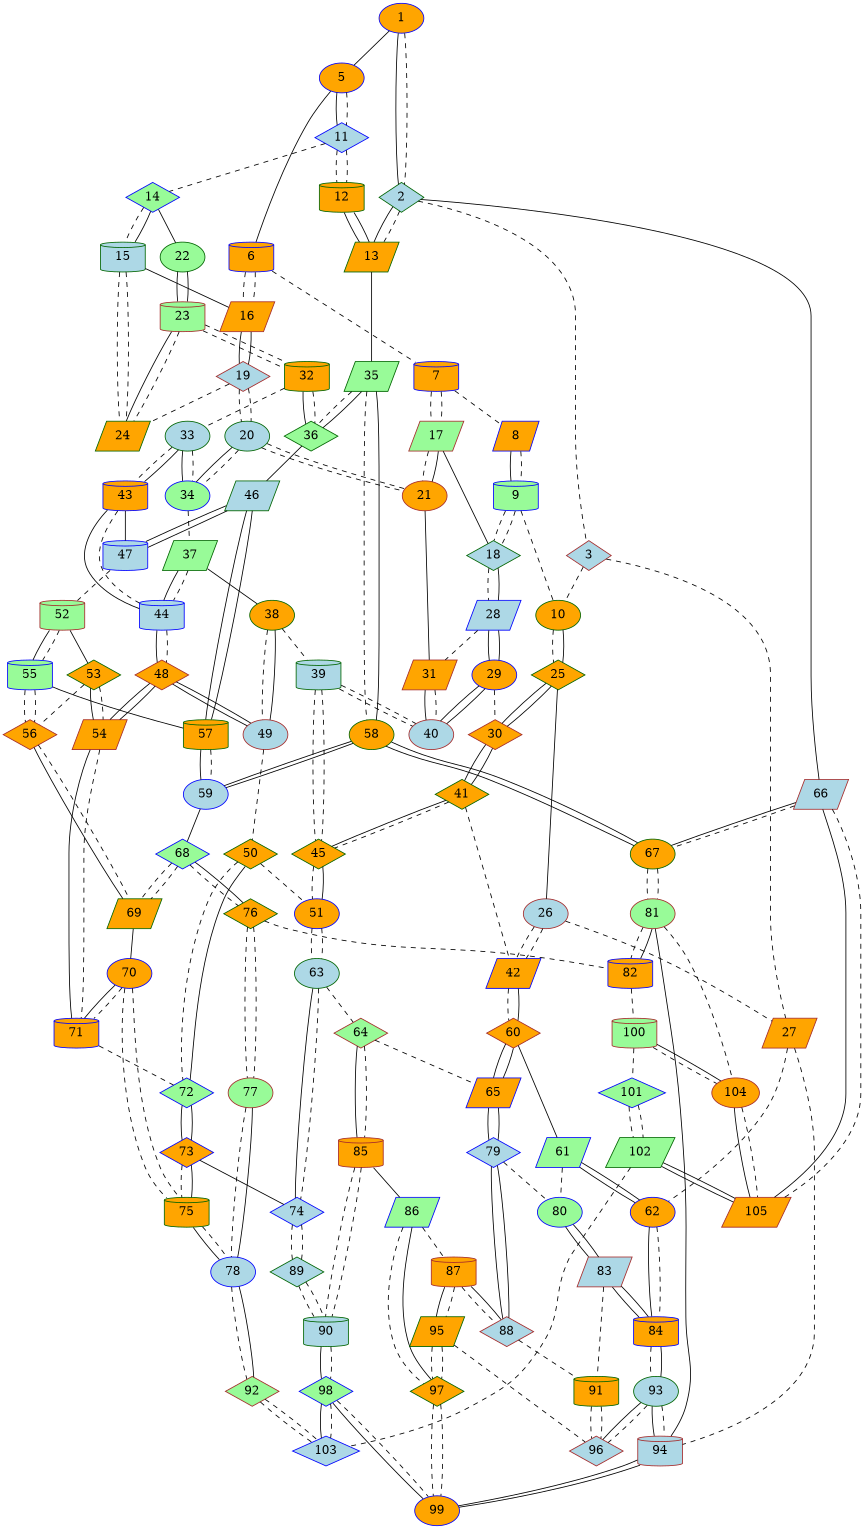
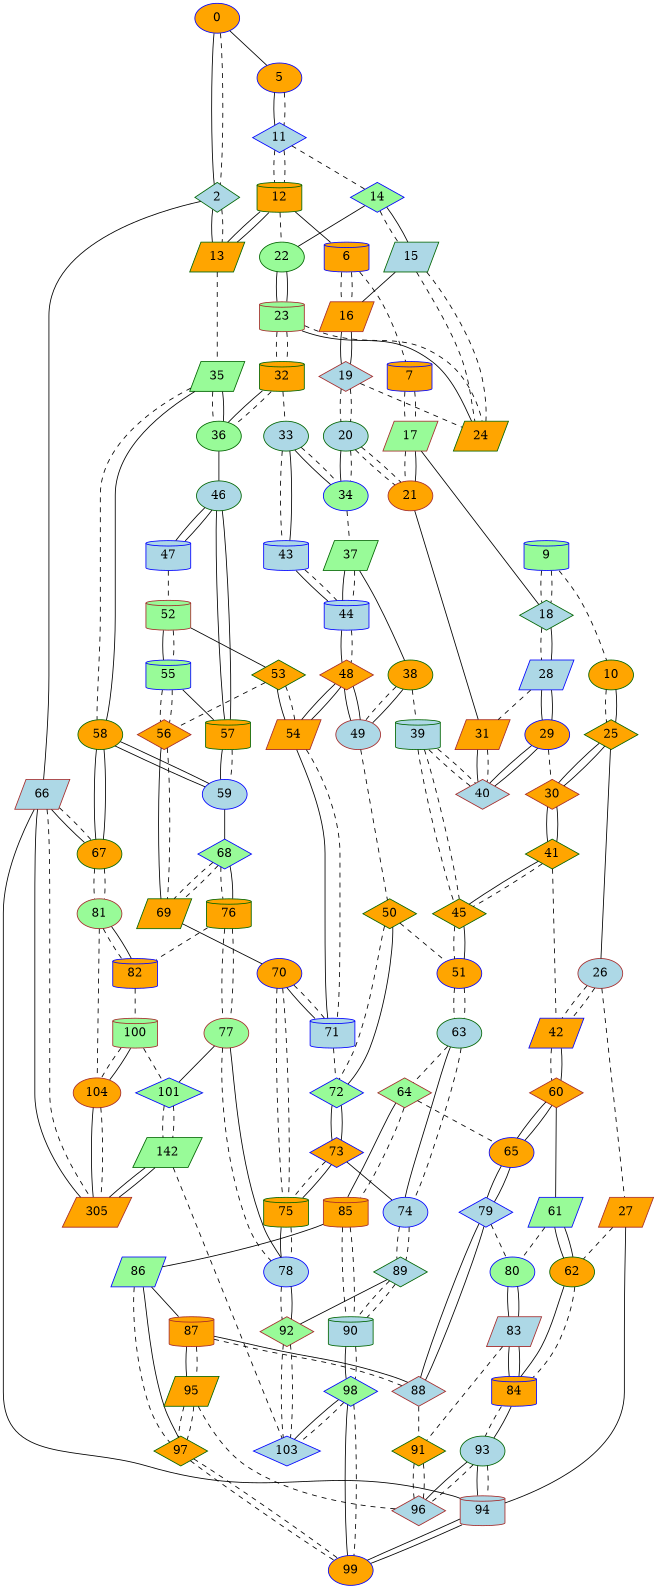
(401, 18) -> (217, 18)
(287, 163) -> (313, 227)
none -> (281, 227)
(123, 257) -> (411, 257)
(372, 317) -> (217, 317)
(311, 436) -> (219, 436)
(516, 436) -> none
(125, 496) -> (286, 556)
(252, 496) -> (219, 496)
(125, 526) -> none
(589, 556) -> none
(431, 735) -> (483, 794)
(251, 914) -> (229, 914)
(76, 1033) -> (332, 1033)
none -> (197, 1064)
(493, 1093) -> (512, 1153)
(640, 1153) -> (167, 1153)
(686, 1196) -> (3, 1346)
(297, 1212) -> (405, 1212)
(653, 1212) -> (572, 1272)
(756, 1212) -> (97, 1212)
(433, 1242) -> (165, 1302)
(814, 1281) -> (624, 1396)
none -> (339, 1304)
(596, 1391) -> (419, 1451)
